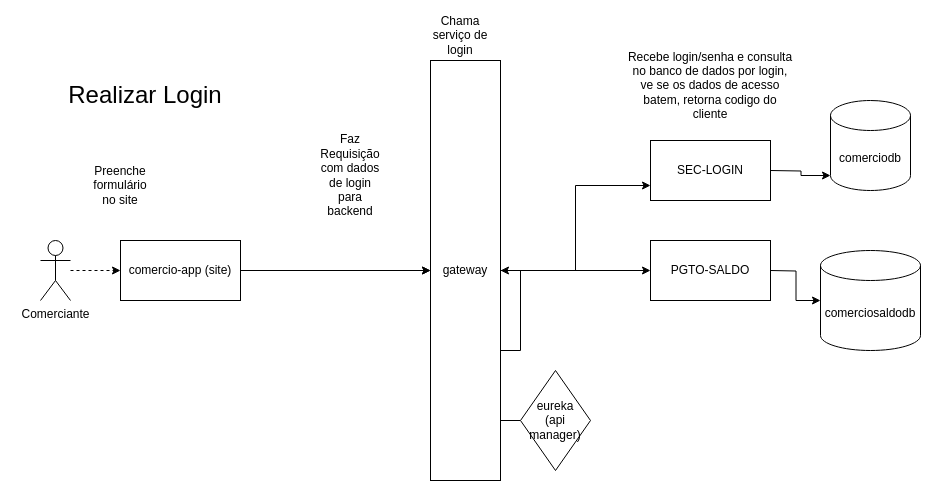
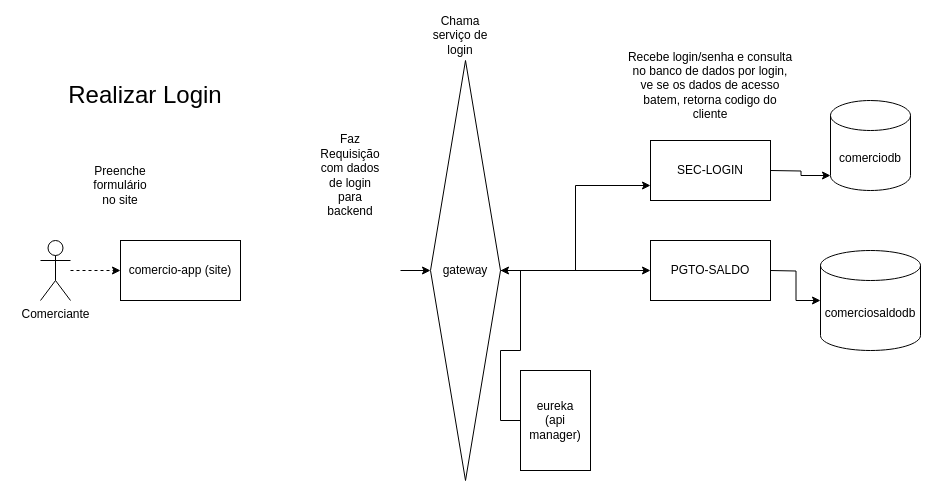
(320, 271) -> none
(466, 271) -> (466, 271)
(556, 421) -> (556, 421)
